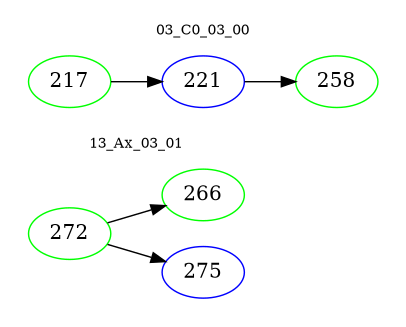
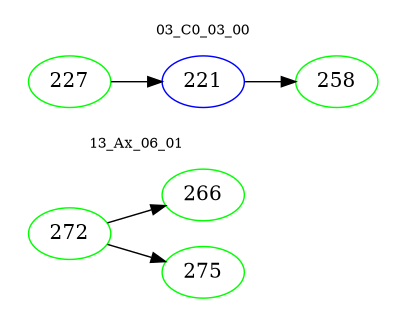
(70, 82) -> (70, 82)
(136, 144) -> (136, 144)
(203, 272) -> (203, 272)
